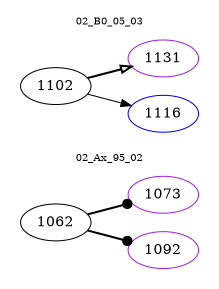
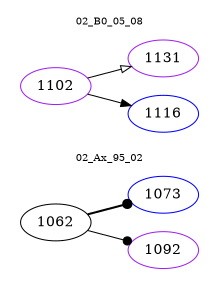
(110, 22) -> (110, 22)
(104, 74) -> (104, 74)
(56, 86) -> (56, 86)
(163, 195) -> (163, 195)
(105, 235) -> (105, 235)
